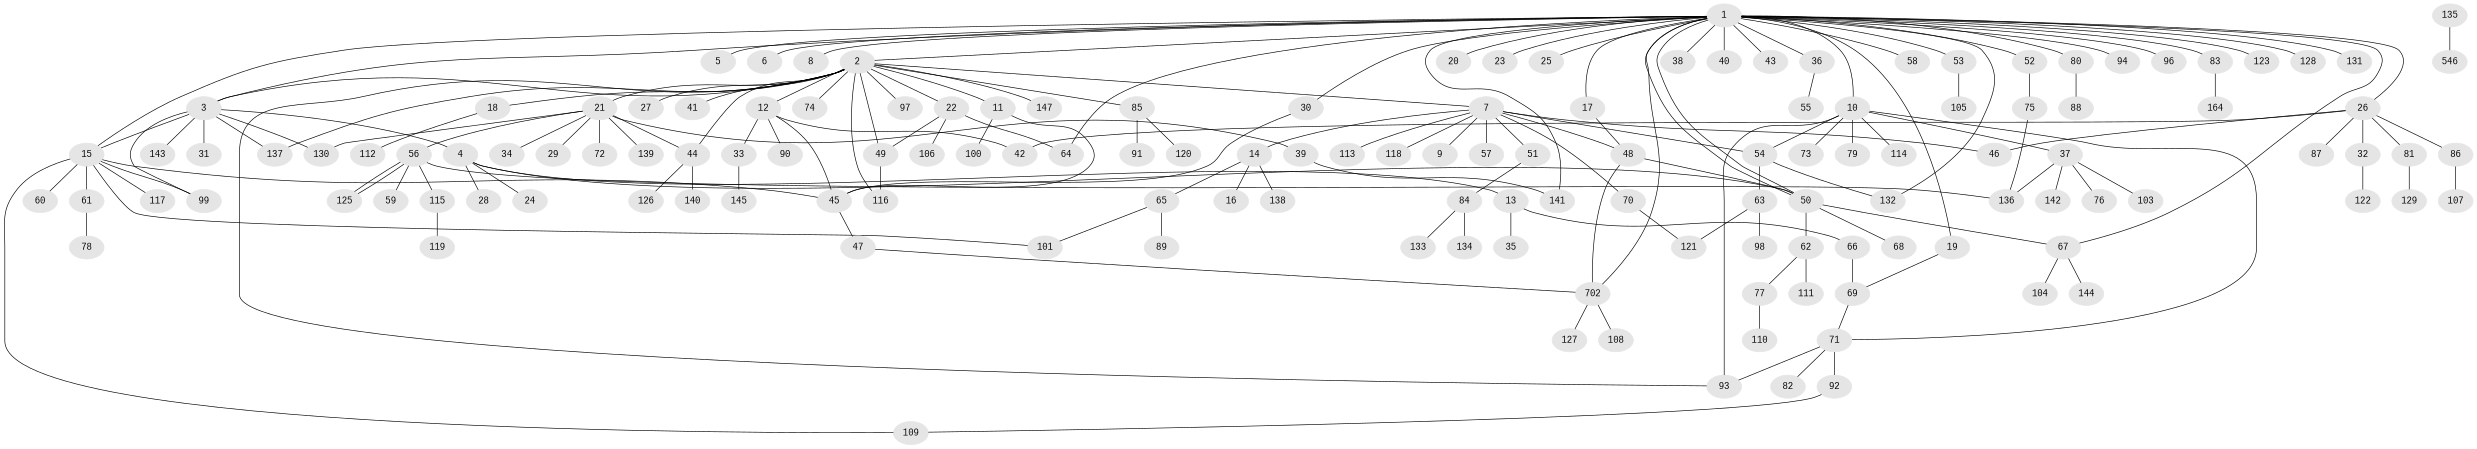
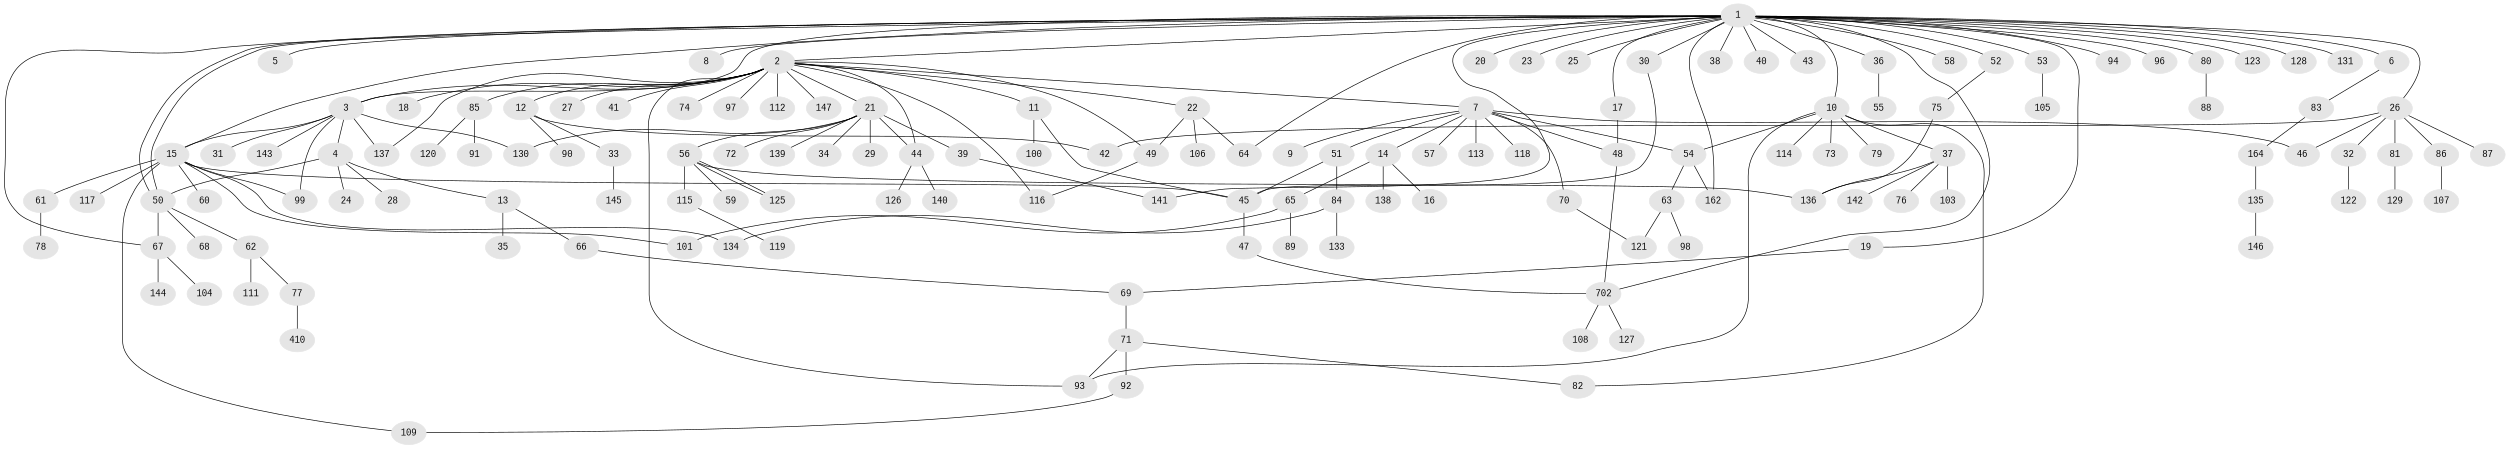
(1973, 26) -> (2354, 85)
(2450, 62) -> (2256, 247)
(436, 127) -> (777, 85)
(811, 147) -> (1290, 178)
(1719, 175) -> none
none -> (2256, 178)
(1888, 201) -> (1713, 201)
none -> (513, 229)
(2257, 230) -> (1941, 338)
(1760, 340) -> (297, 340)
